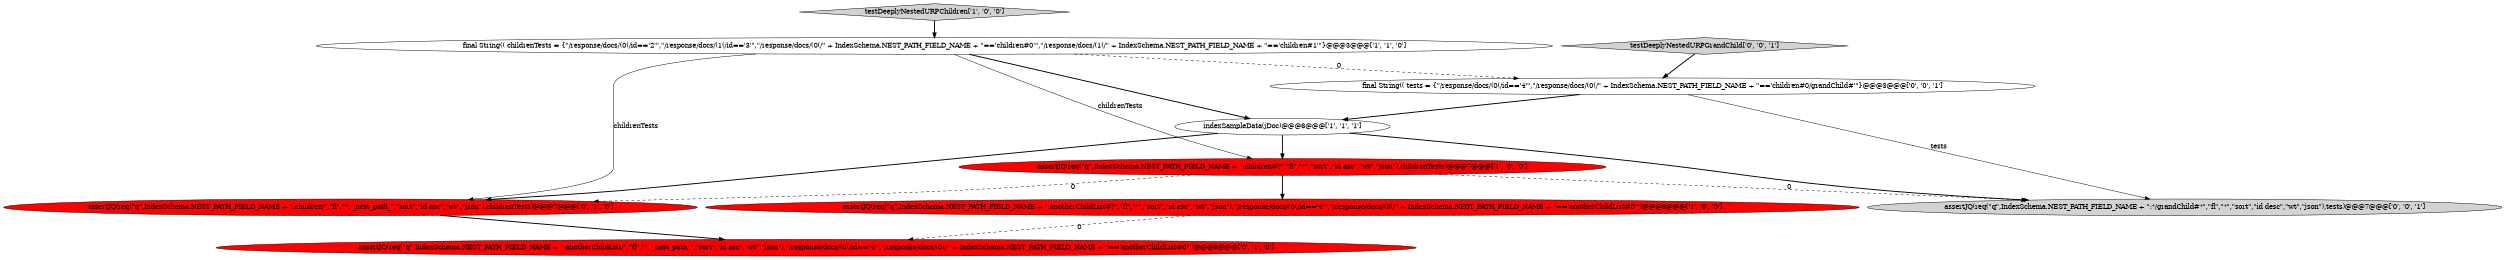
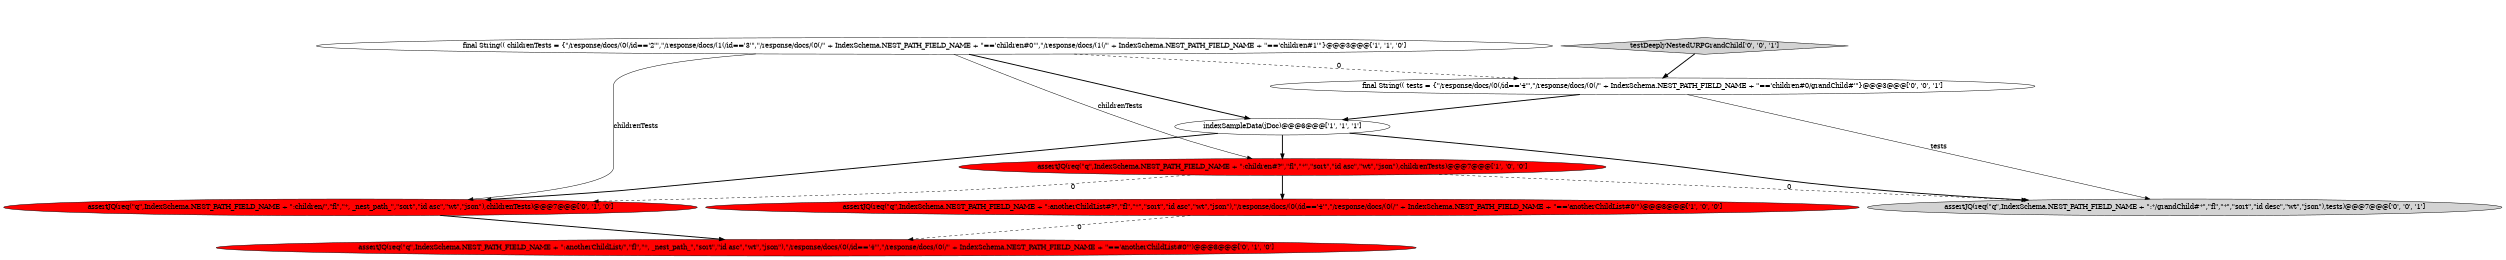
(935, 12) -> none
